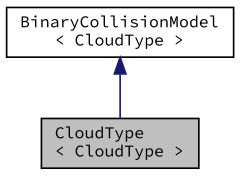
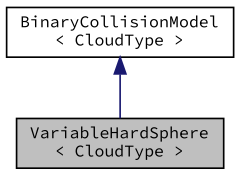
(120, 143) -> (120, 143)
